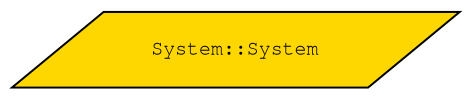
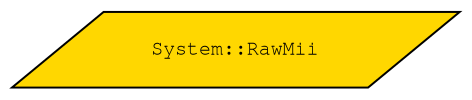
(236, 50) -> (236, 50)
